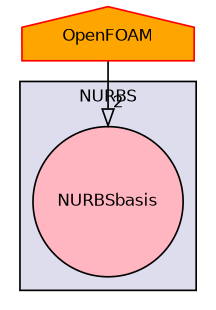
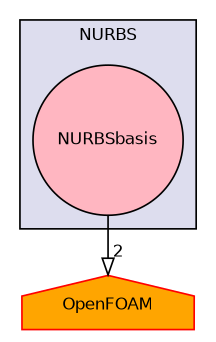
(108, 92) -> (108, 239)
